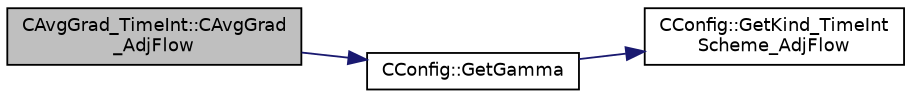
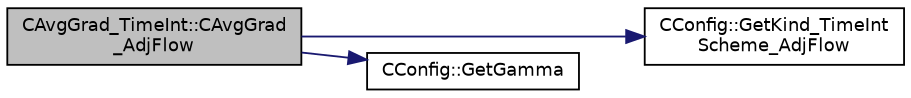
(602, 56) -> (464, 37)
